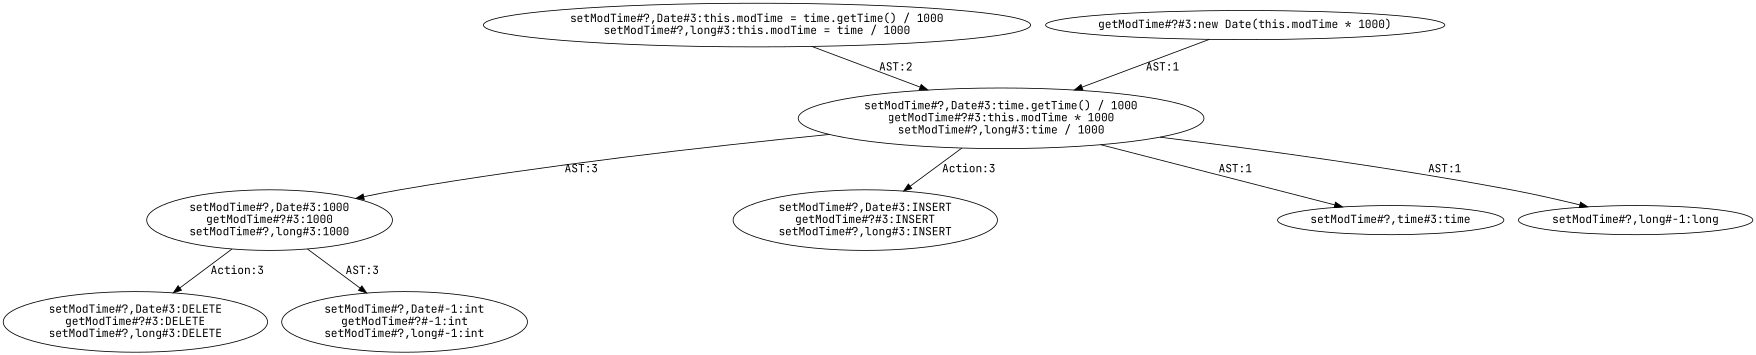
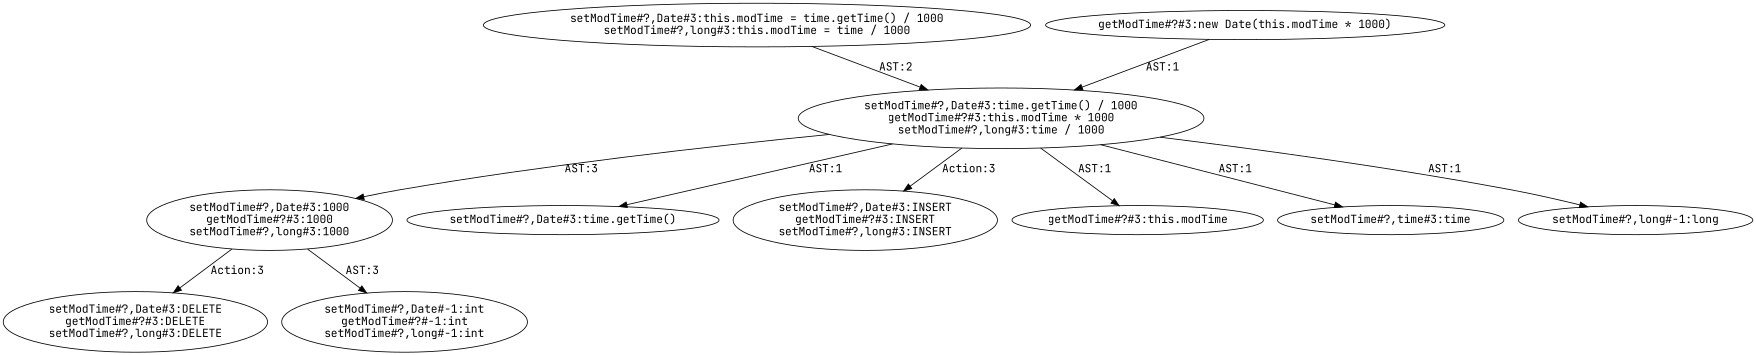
none -> (563, 220)
none -> (1138, 220)
